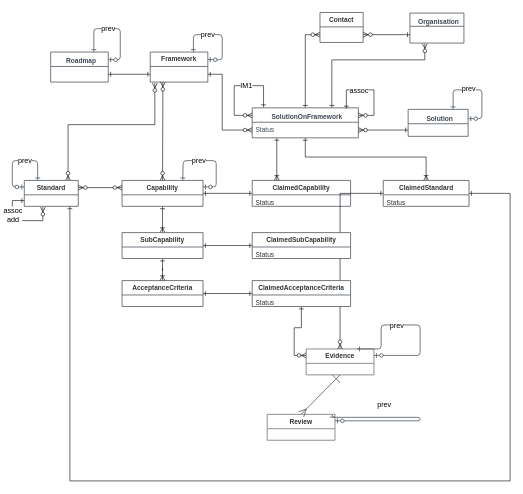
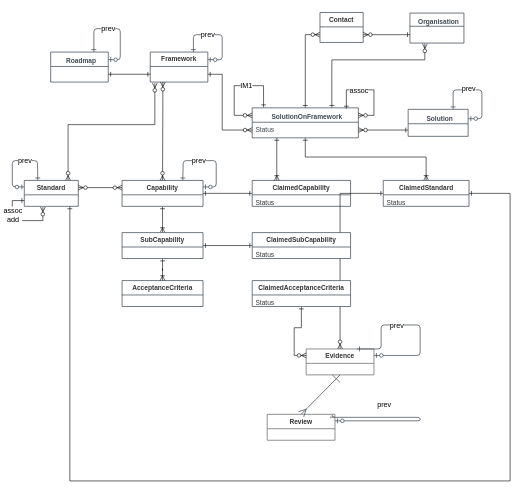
(227, 293) -> none
